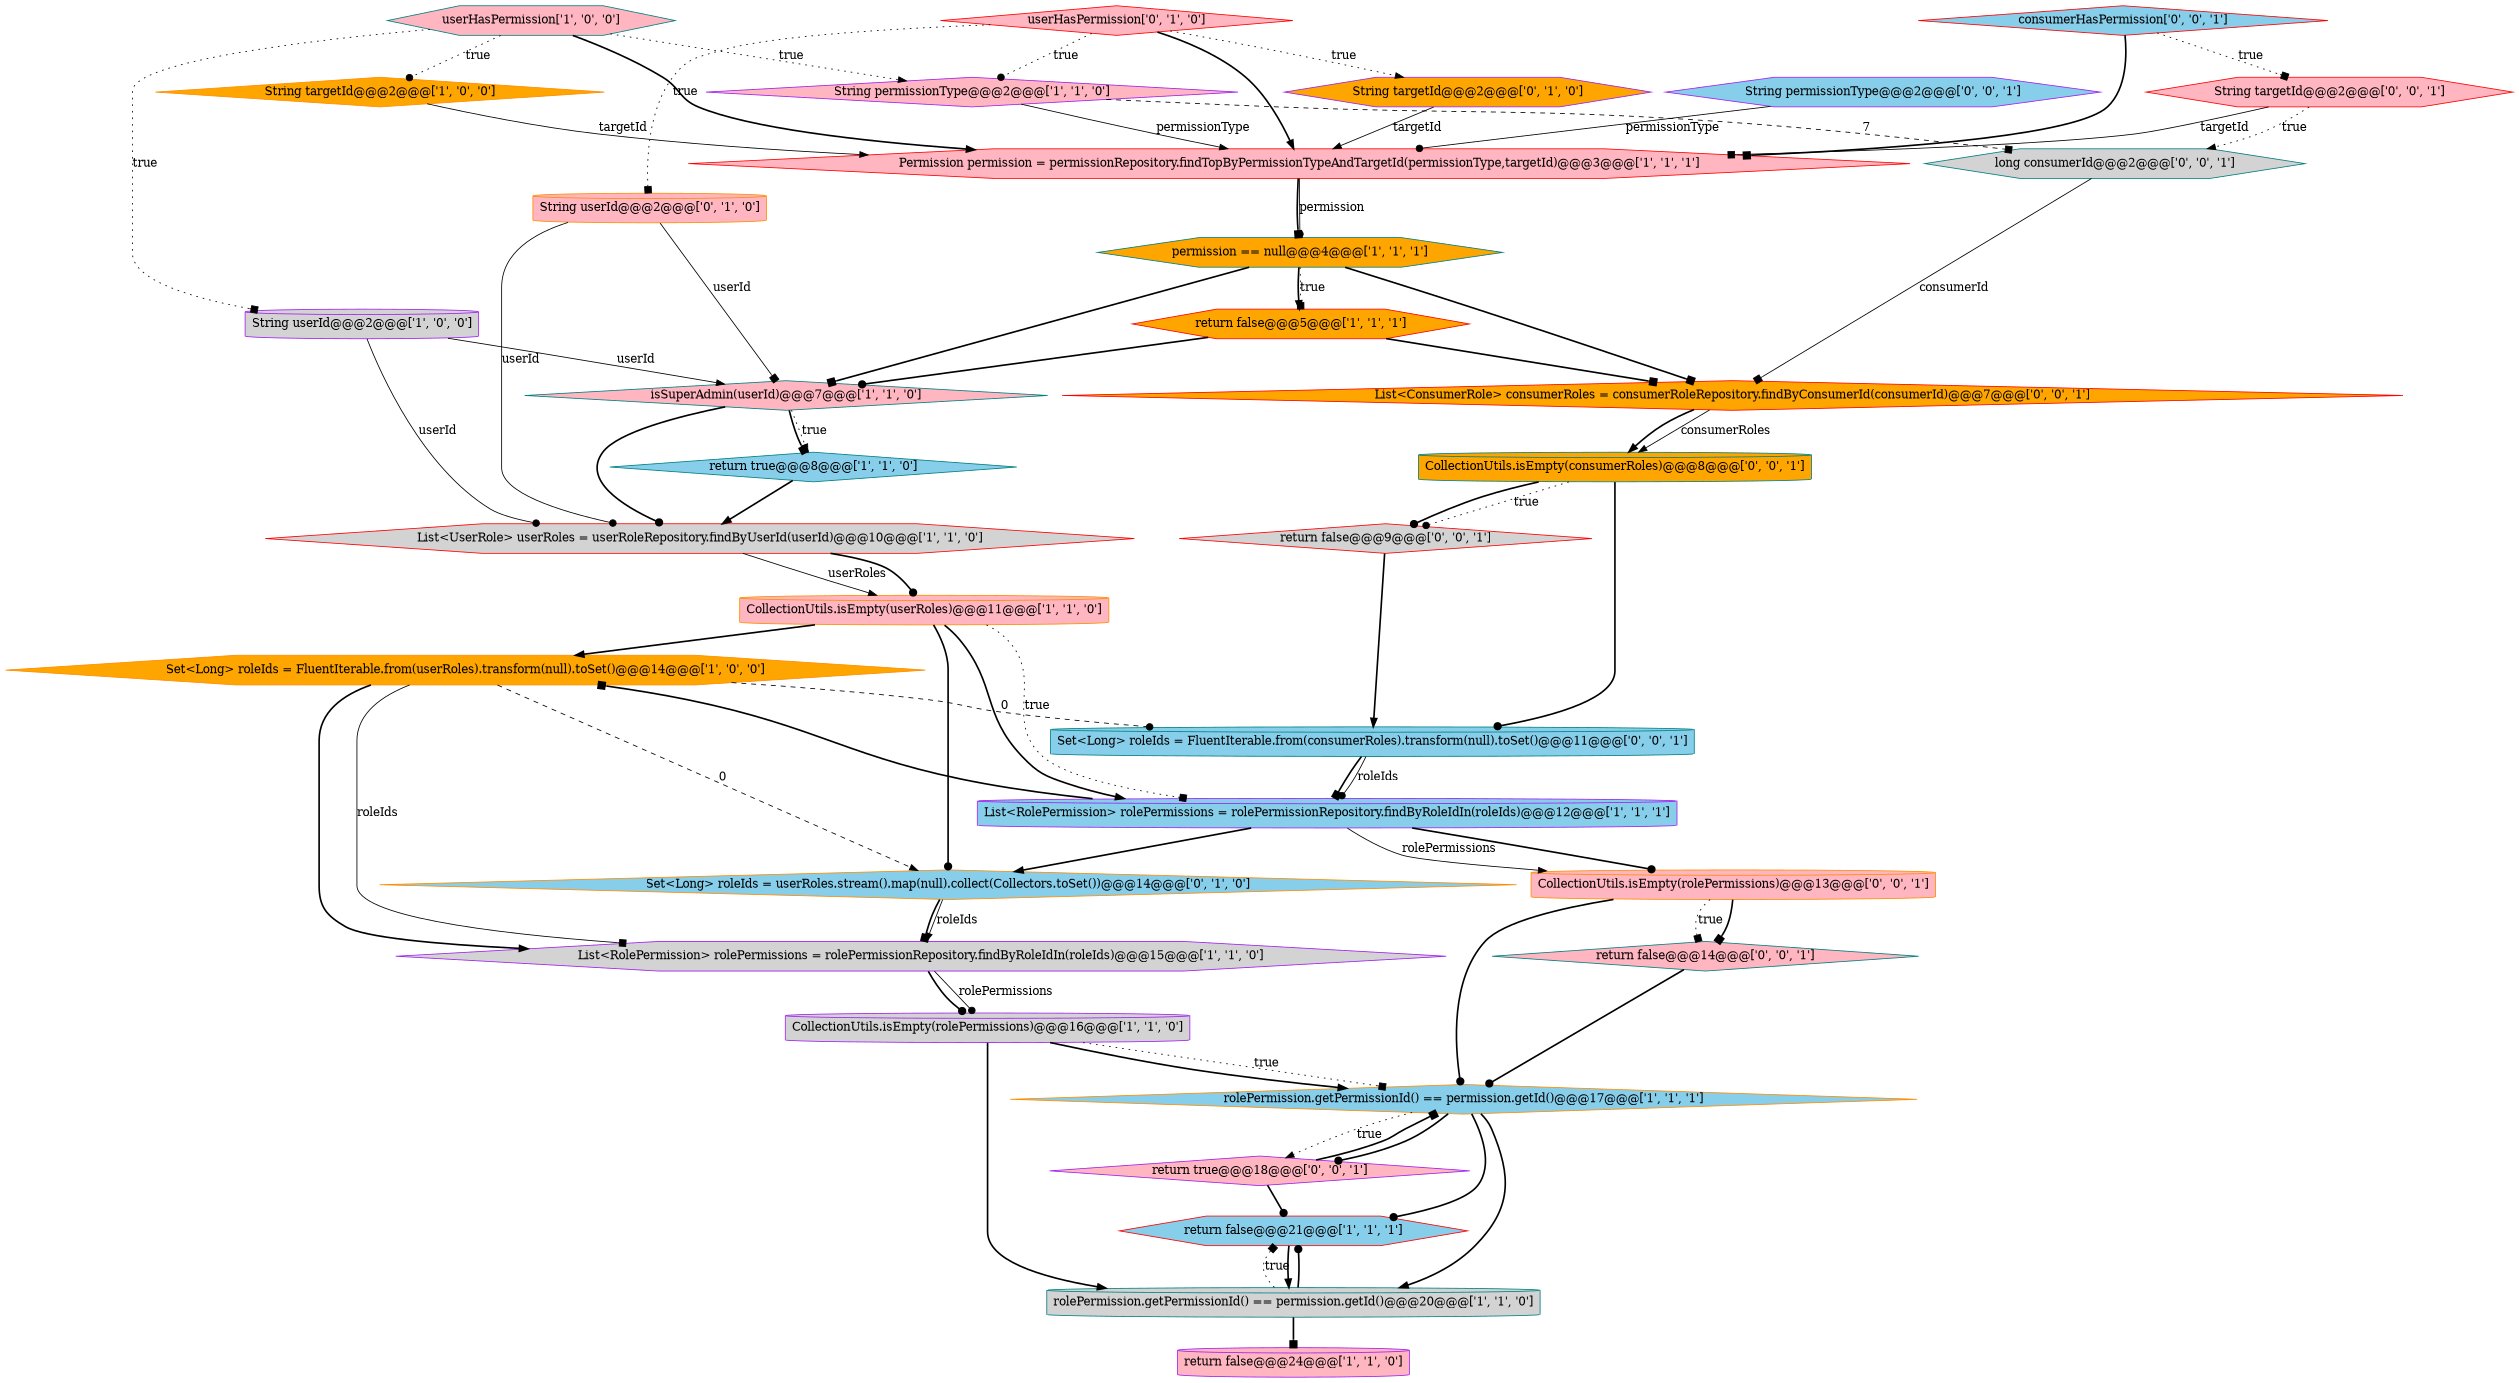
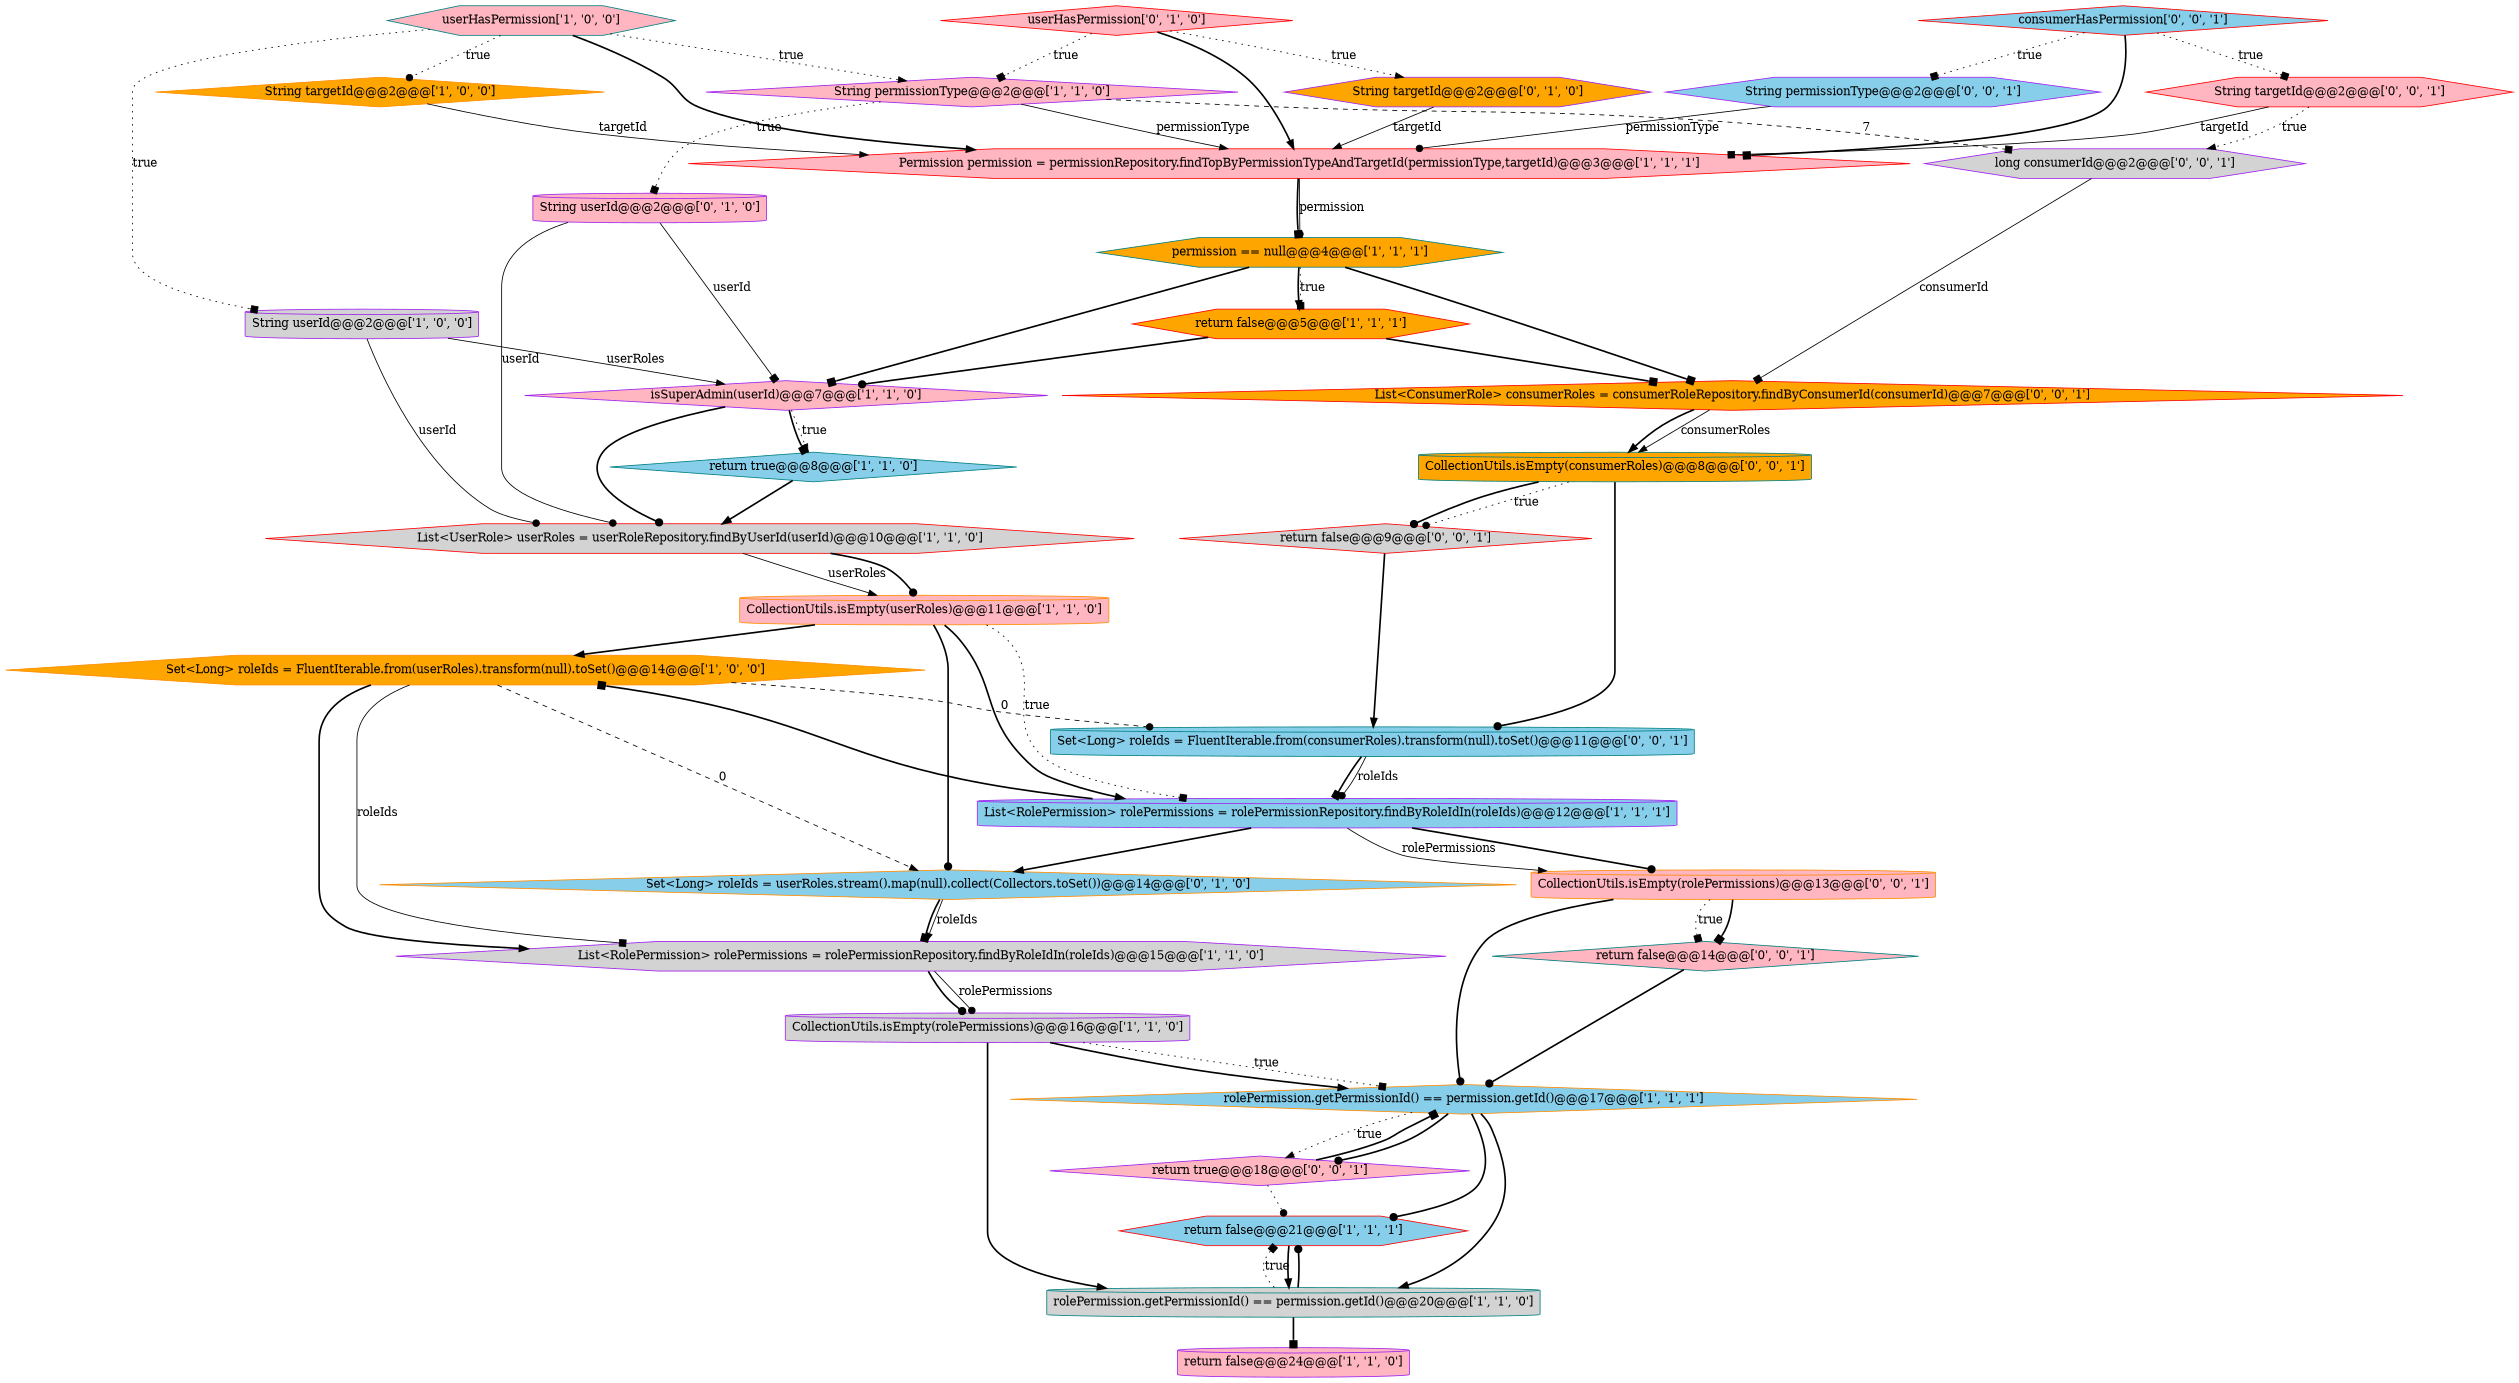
(771, 41) -> (769, 119)
none -> (2012, 54)
(1048, 55) -> (1048, 55)
(2115, 164) -> (2115, 164)
(650, 208) -> (650, 208)
(636, 360) -> (636, 360)
(786, 395) -> (786, 395)
(1275, 1198) -> (1275, 1198)
